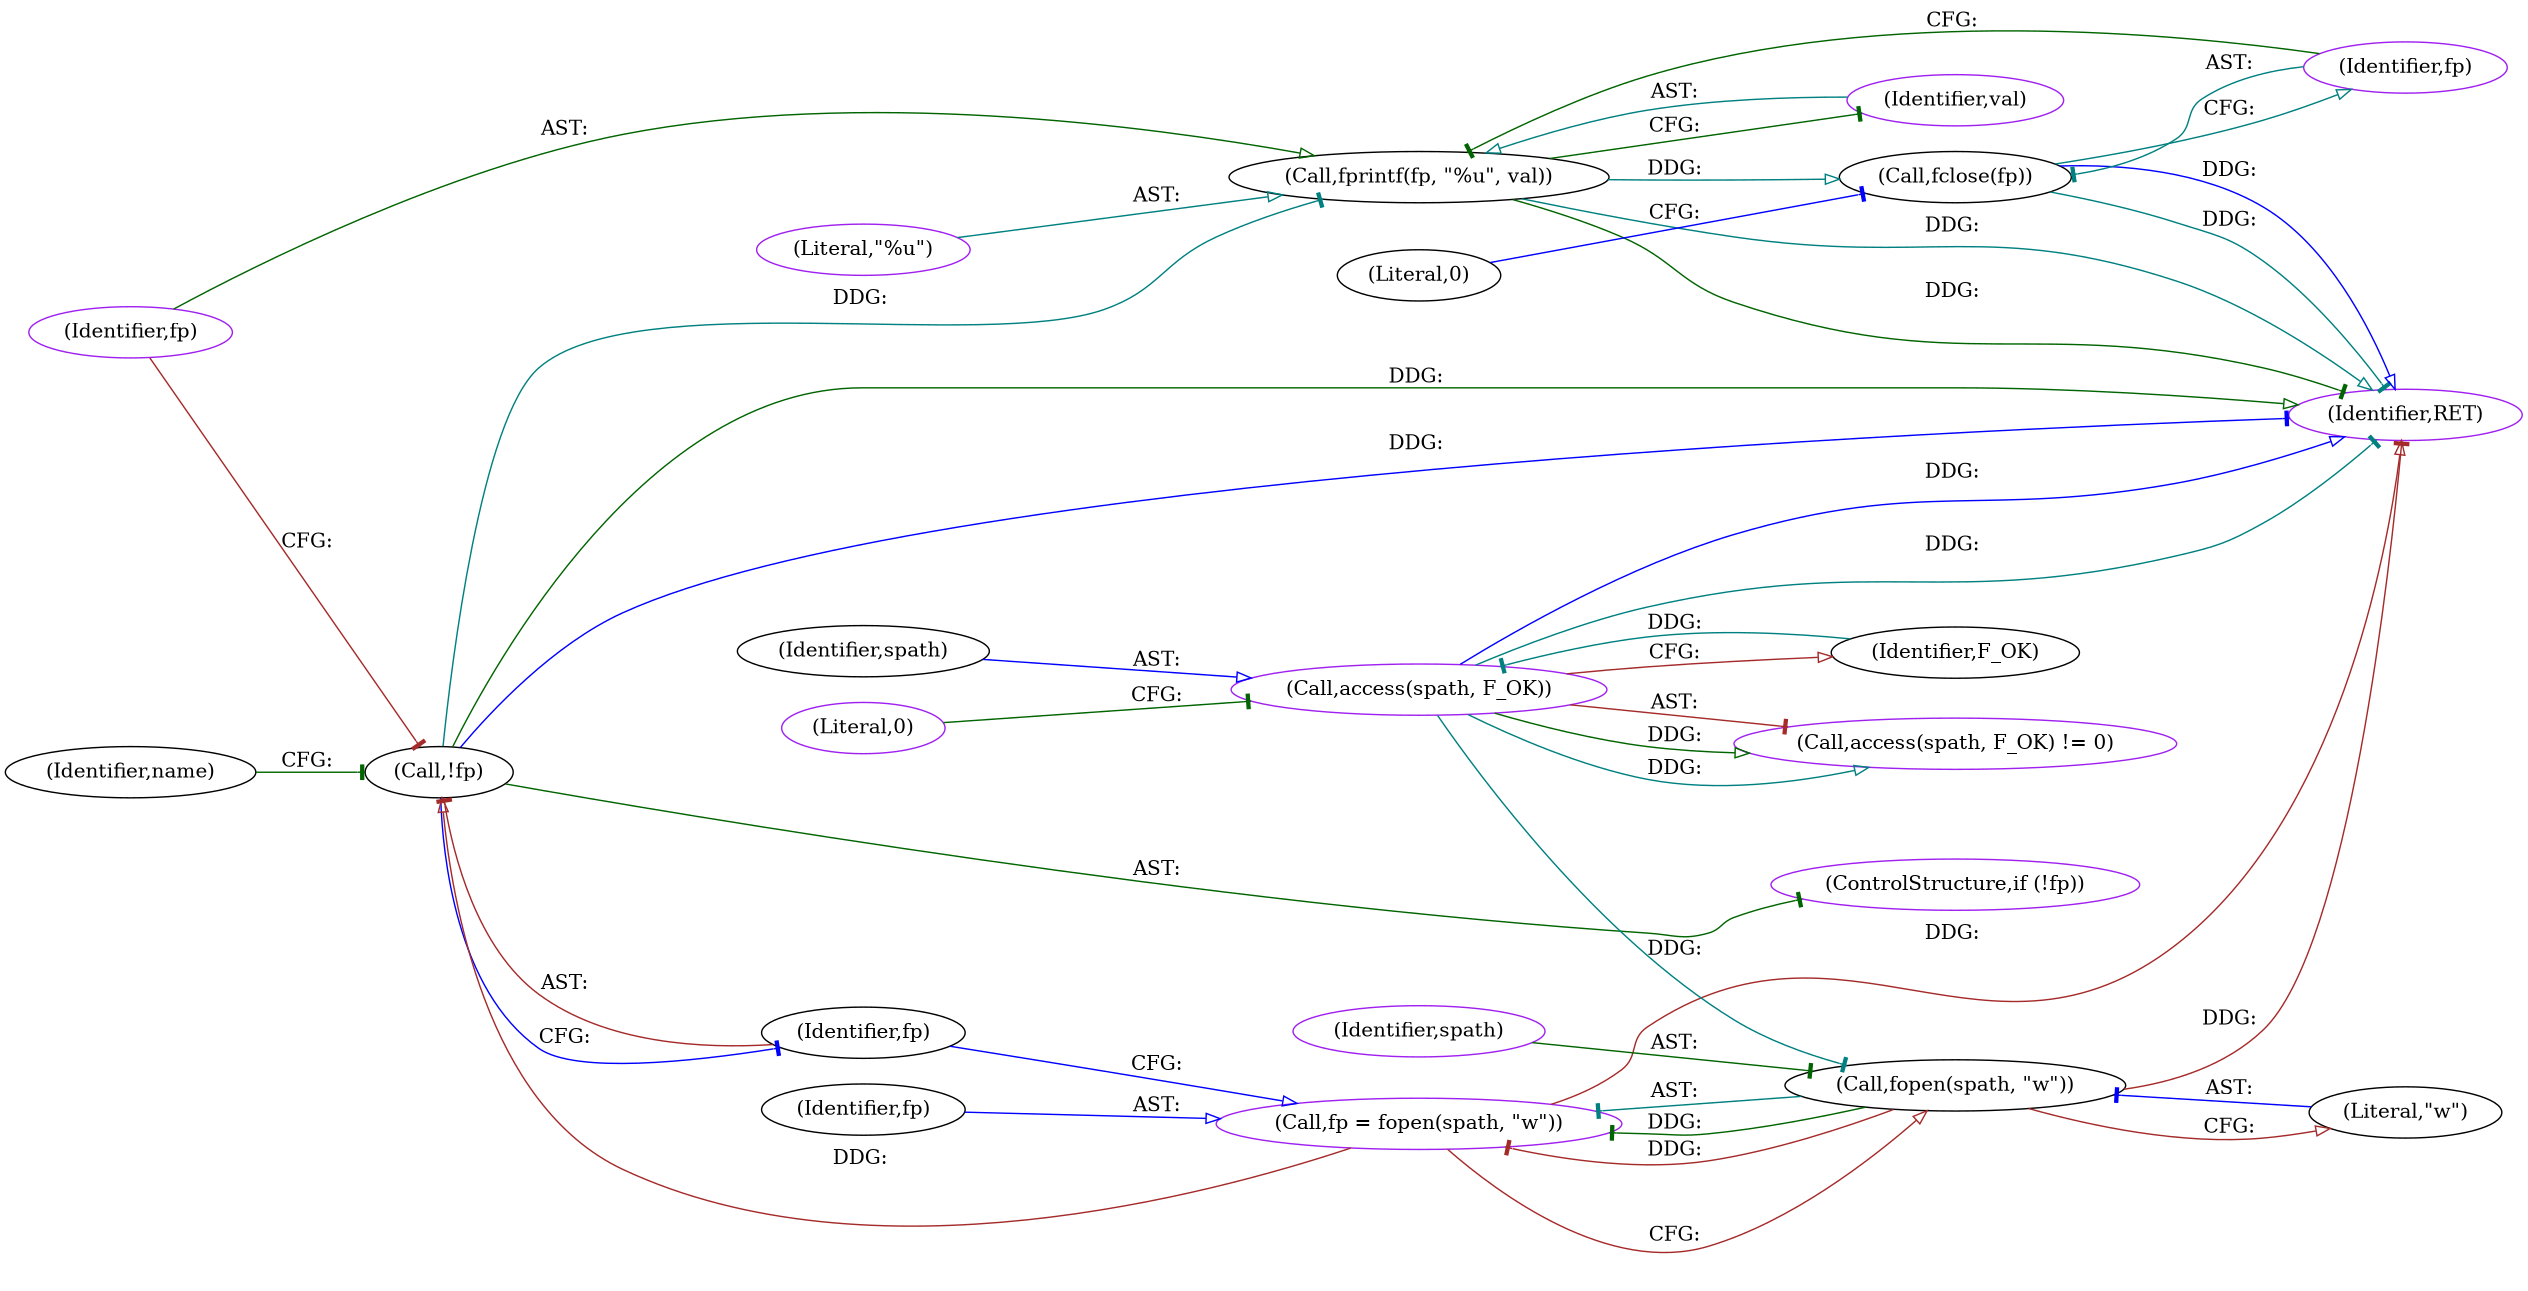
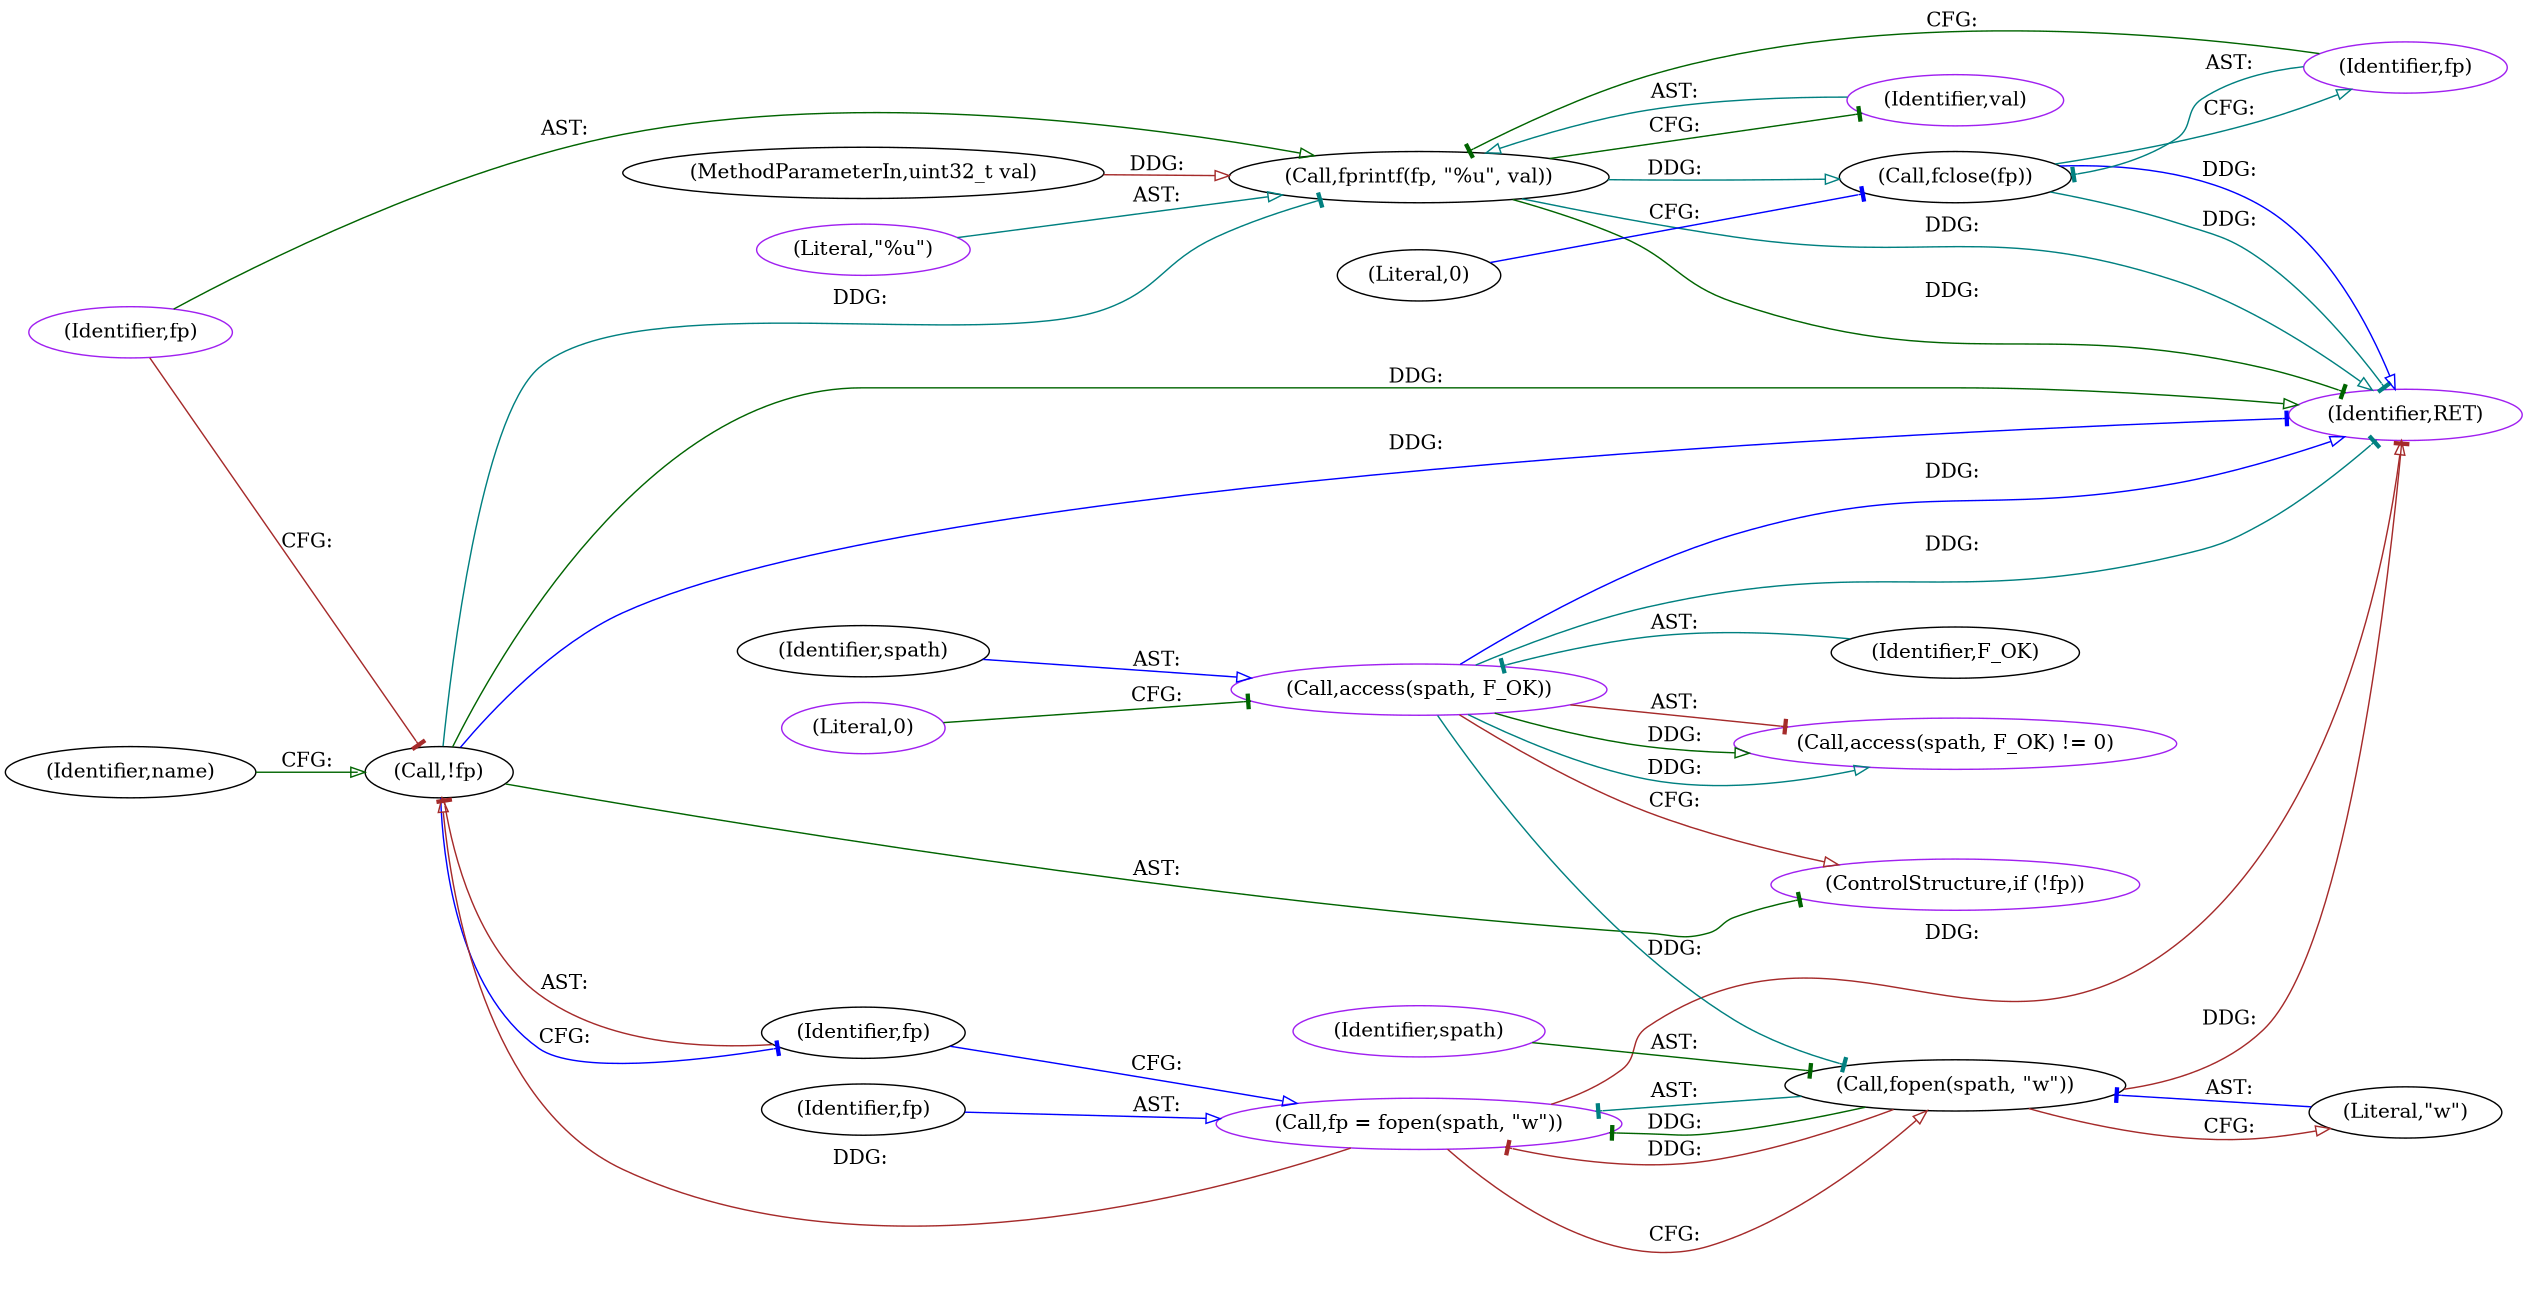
none -> (863, 173)
(1678, 623) -> (1678, 623)
(1692, 664) -> (1634, 807)
(307, 772) -> (307, 772)
